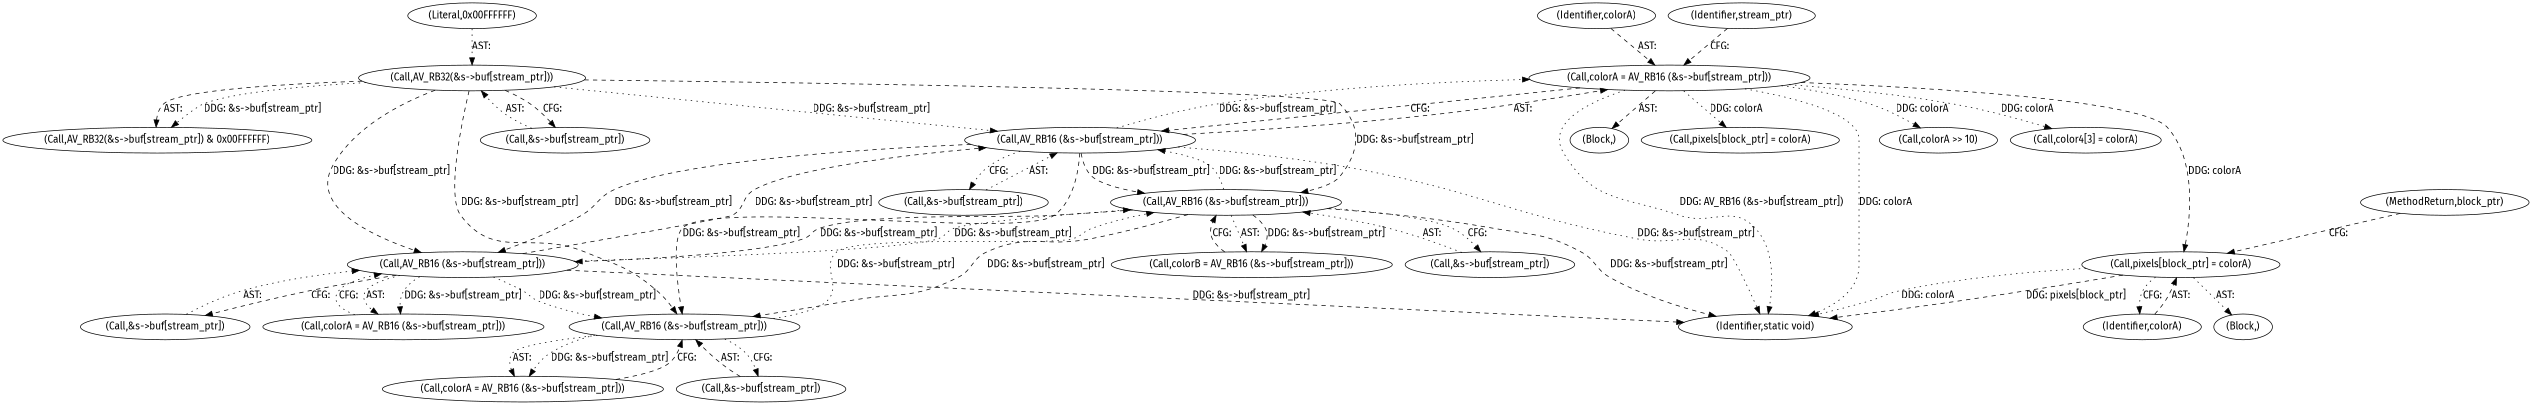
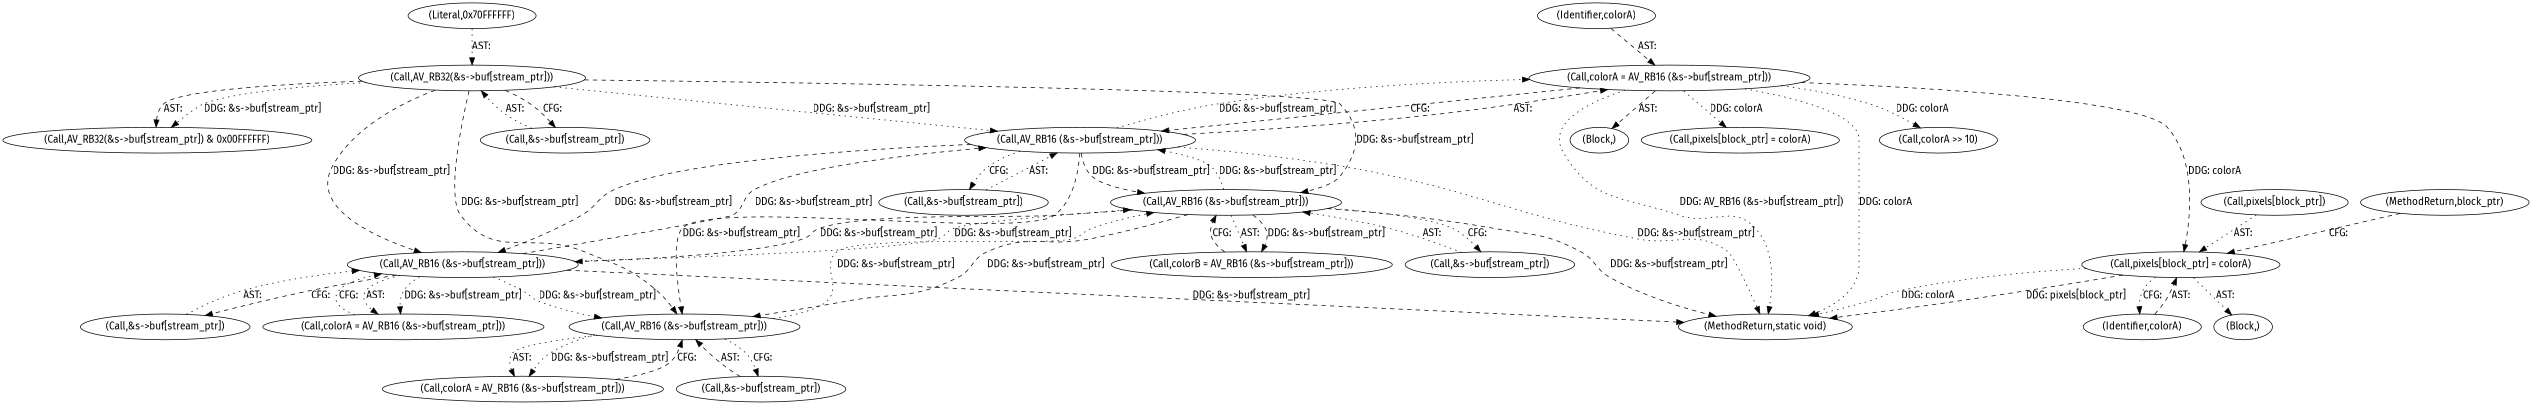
(472, 16) -> (472, 16)
(1742, 16) -> none
(2086, 140) -> none
none -> (2275, 202)
(1765, 327) -> (1765, 327)
